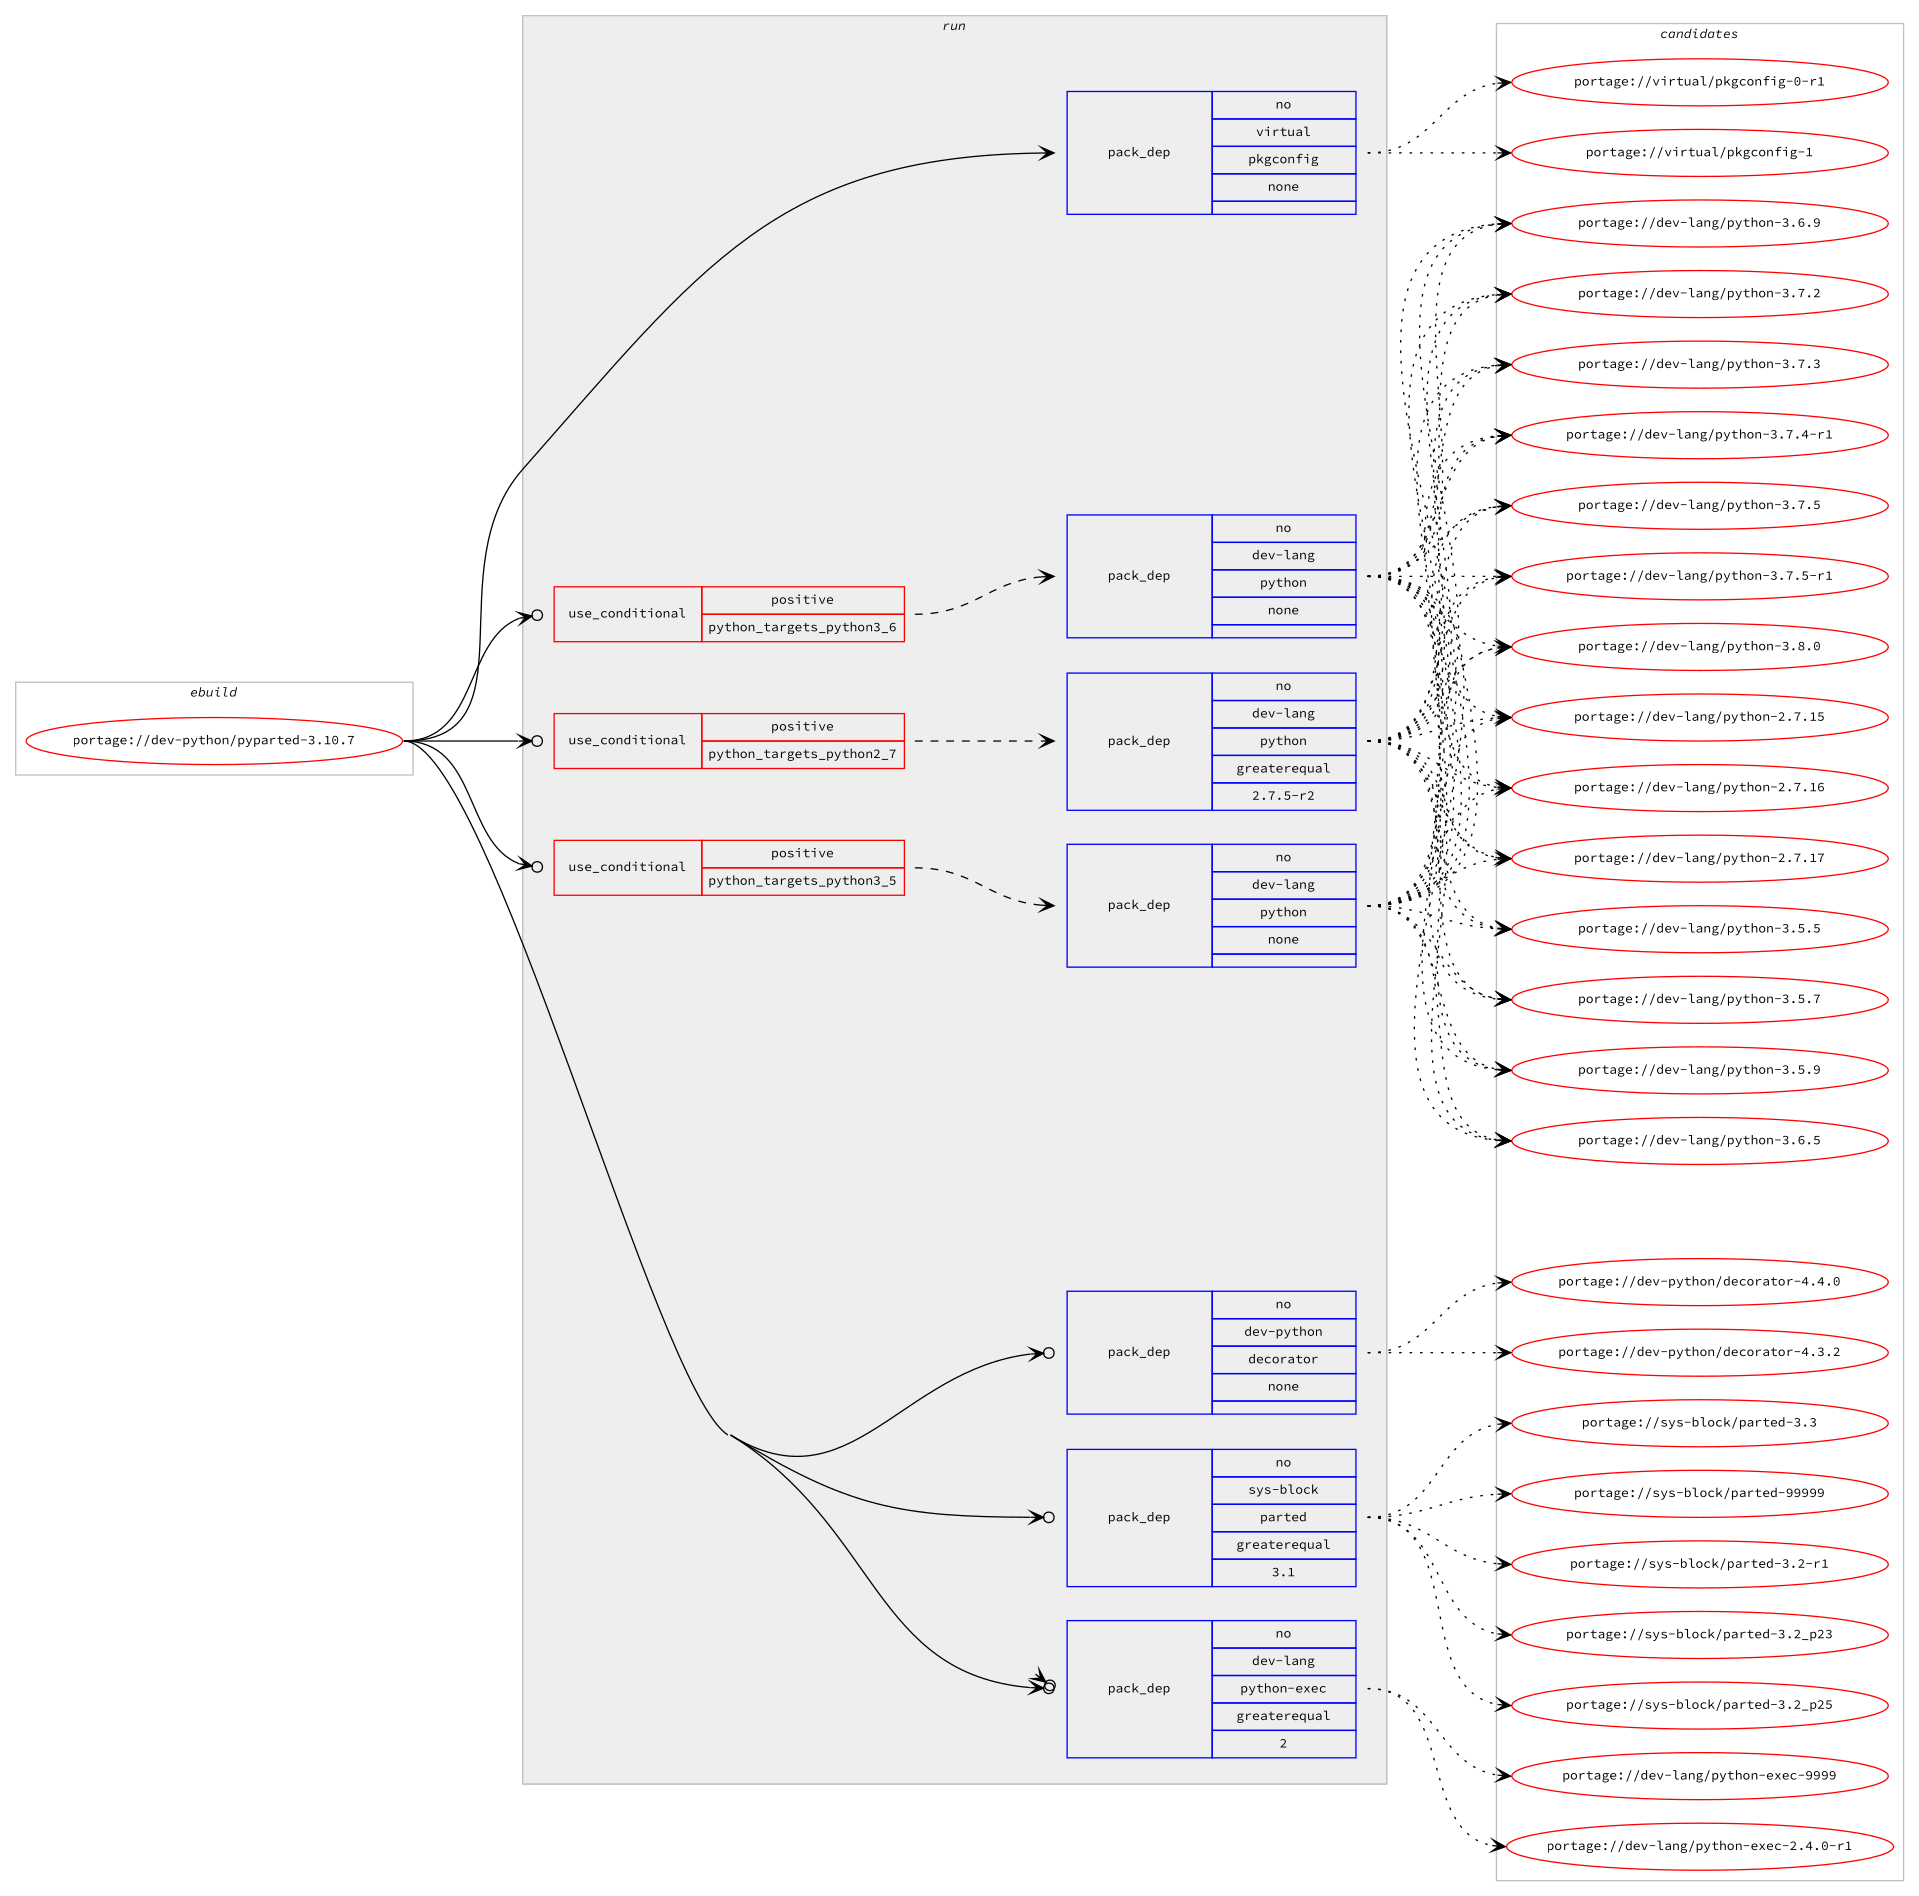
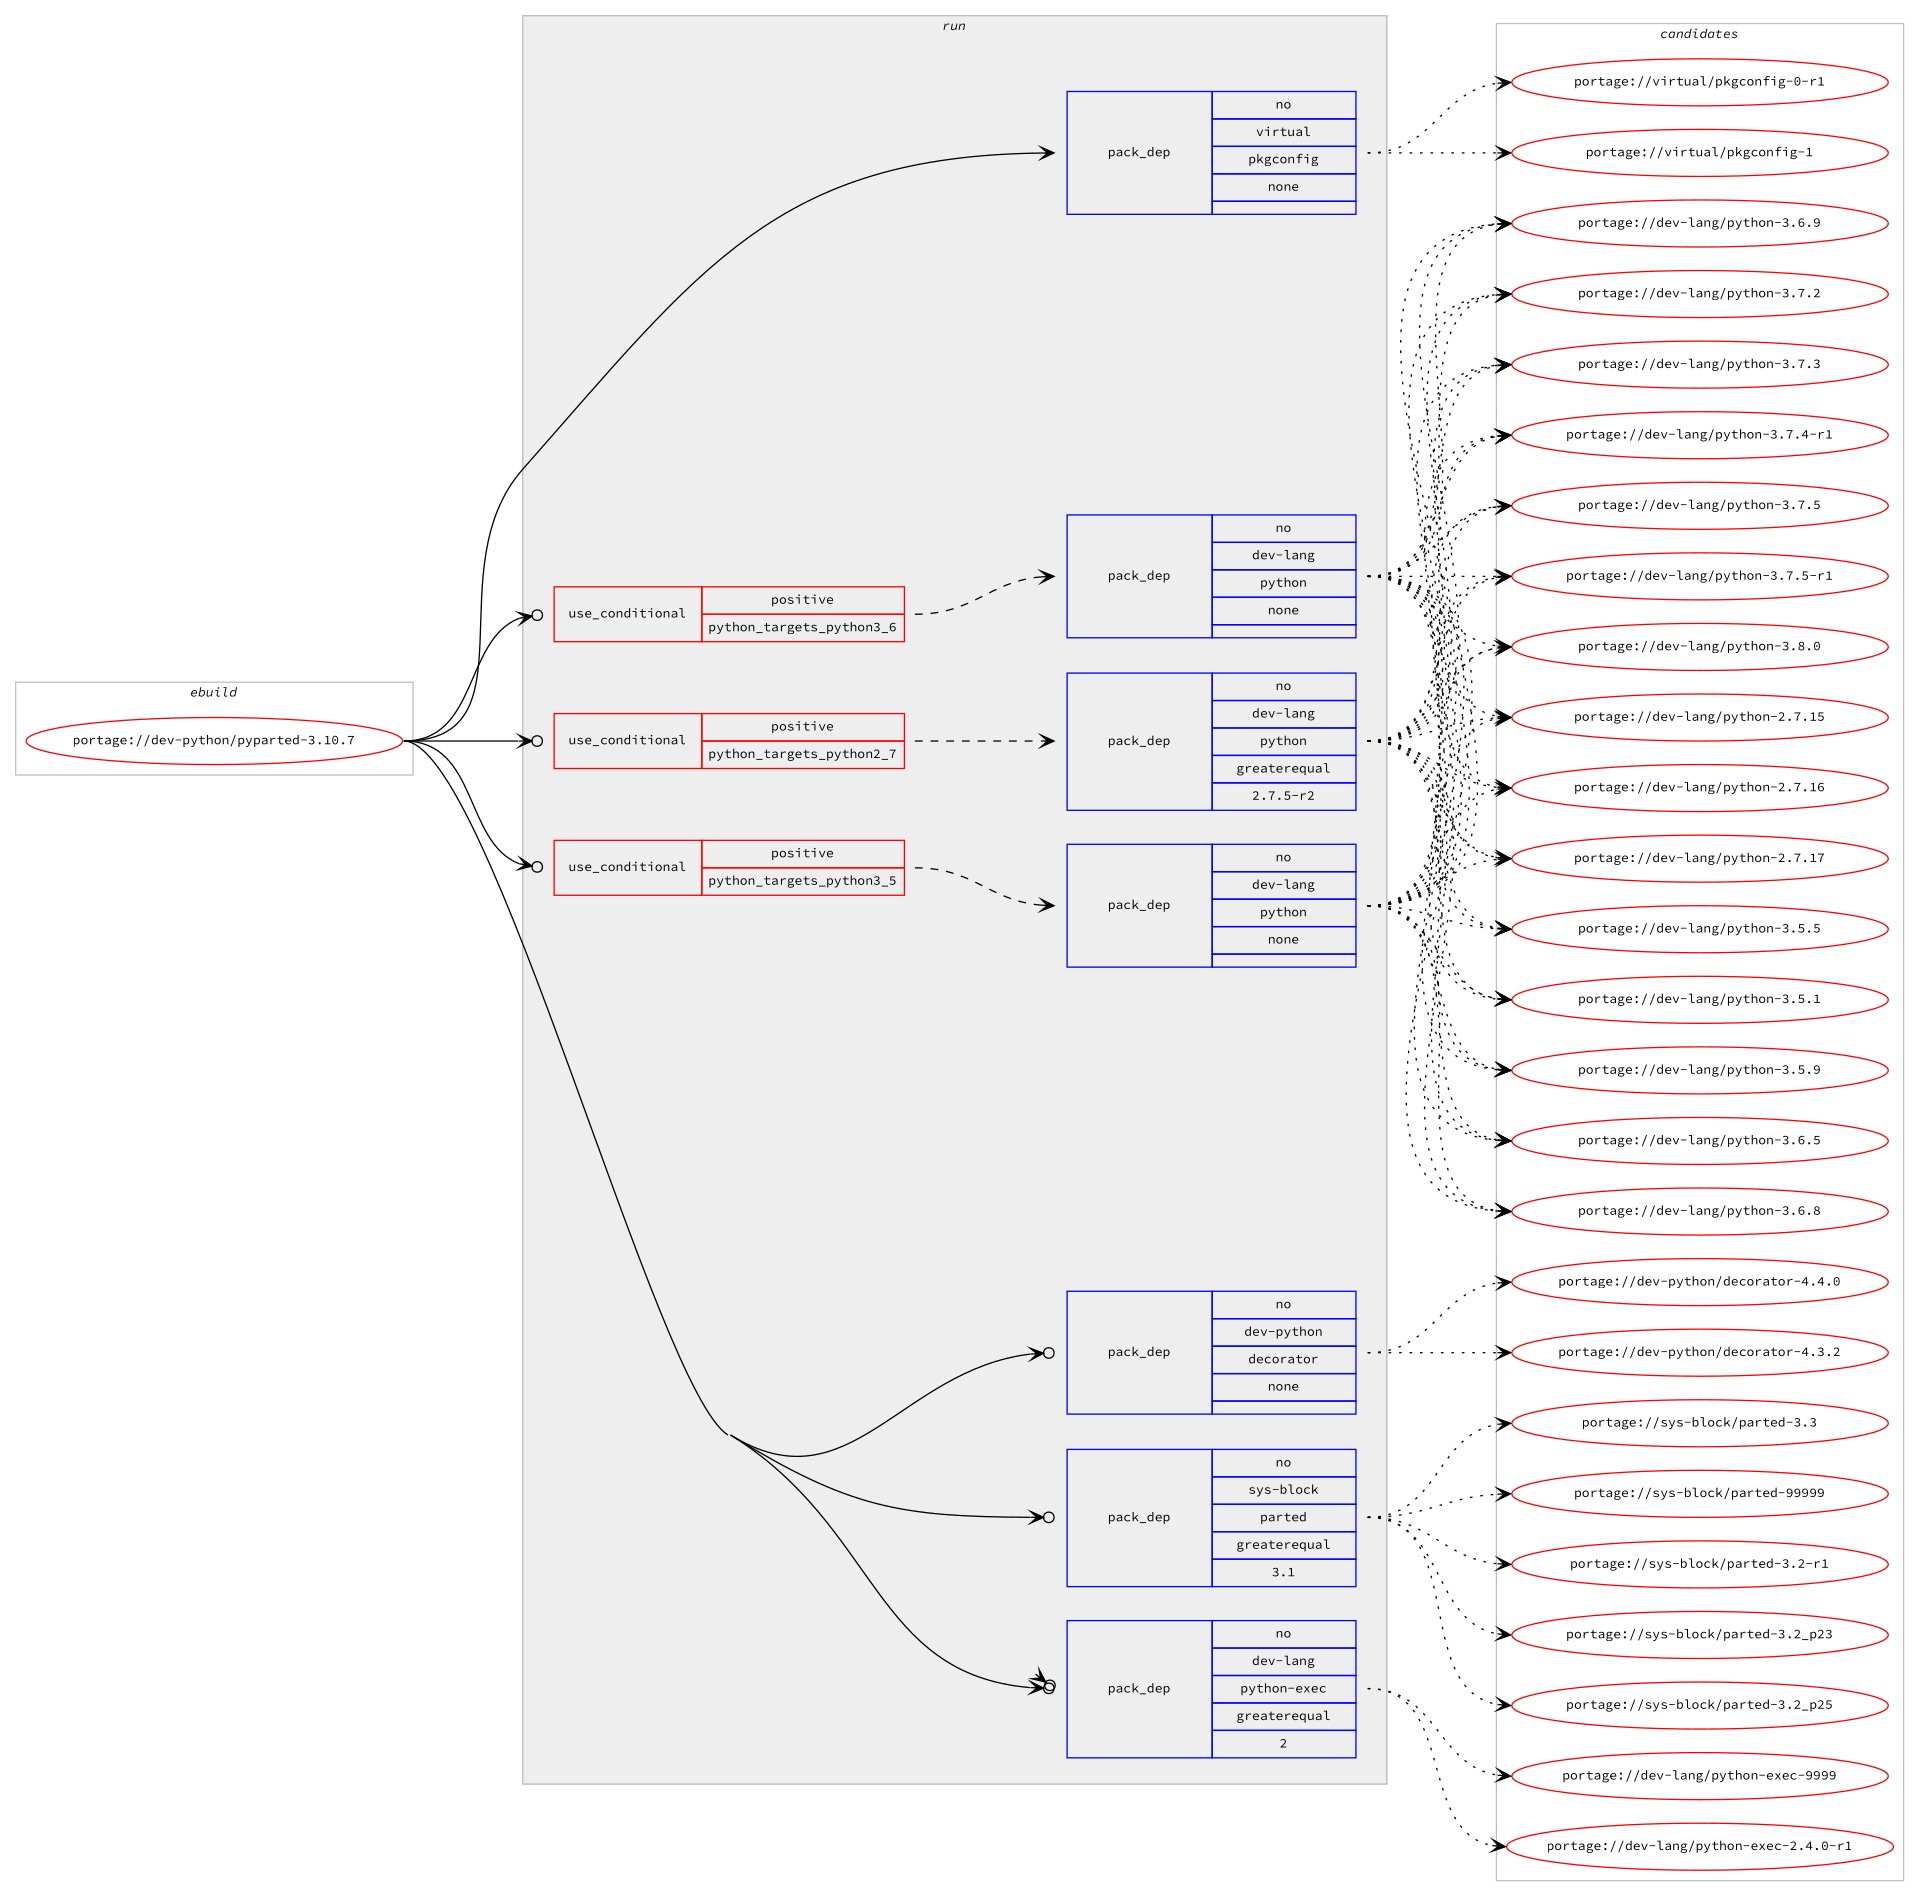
(1700, 1000) -> (1700, 1000)
none -> (1700, 1212)
